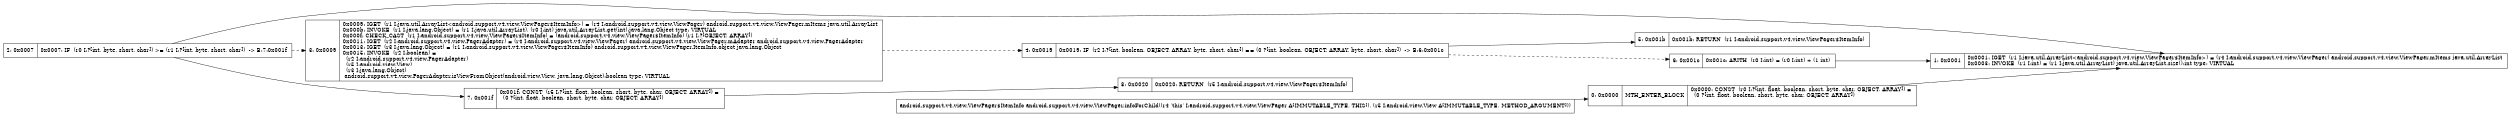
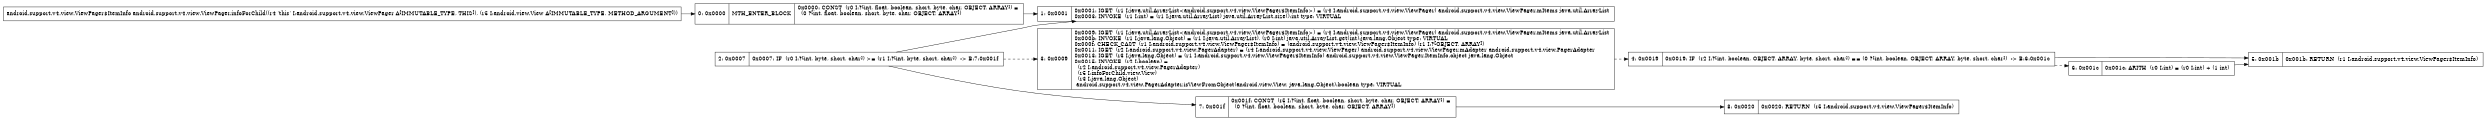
(1881, 61) -> (2239, 65)
(378, 65) -> (1116, 73)
